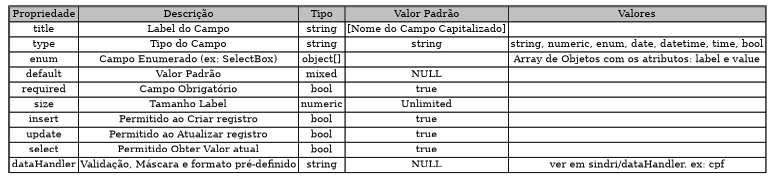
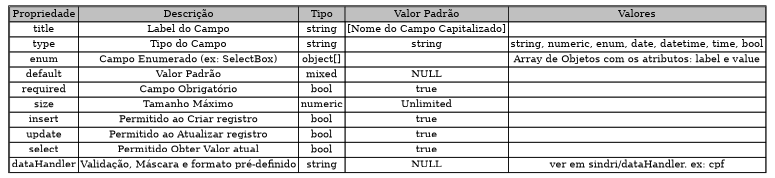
(188, 104) -> (188, 104)
